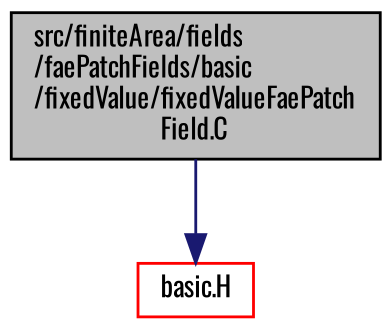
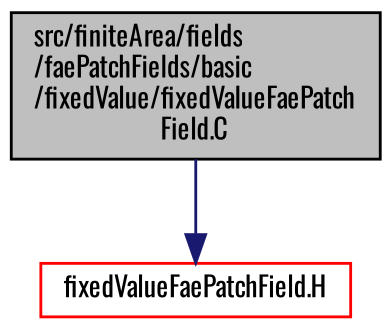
(196, 290) -> (196, 290)
